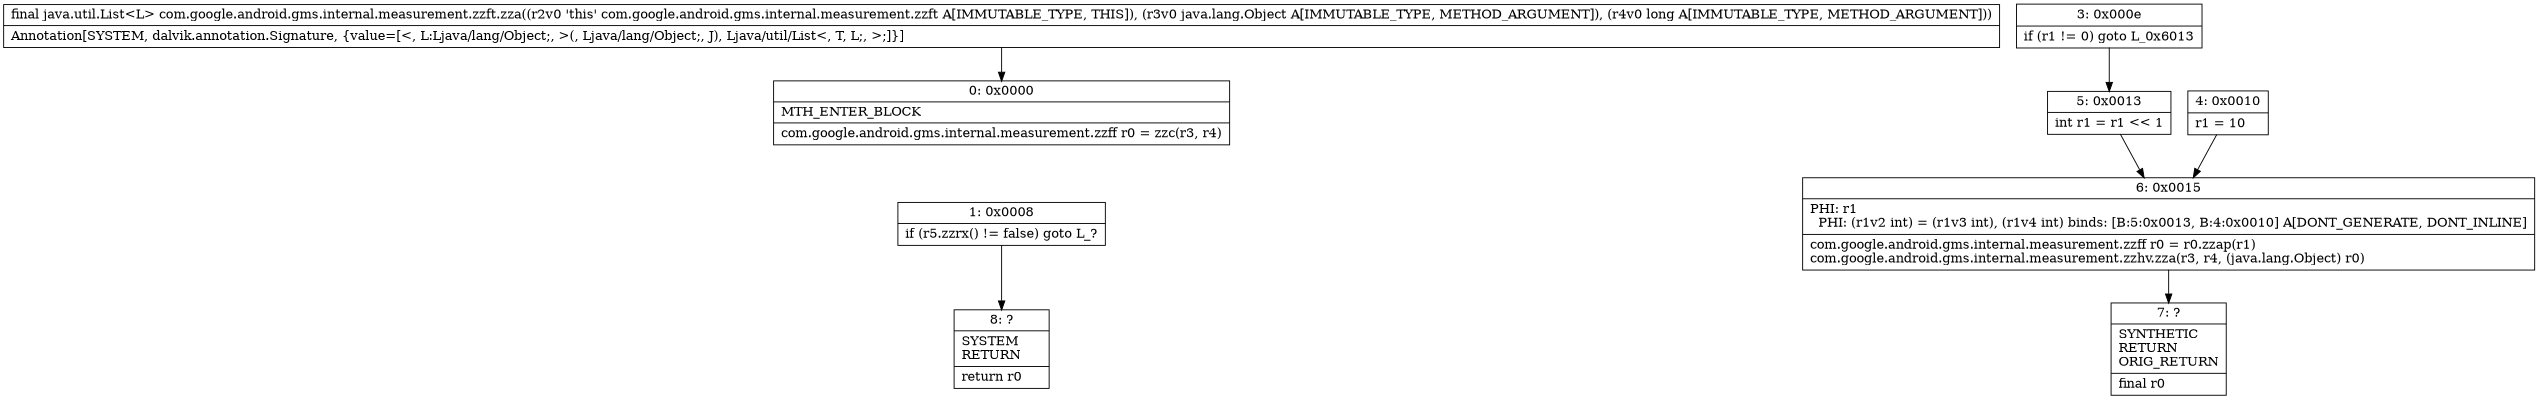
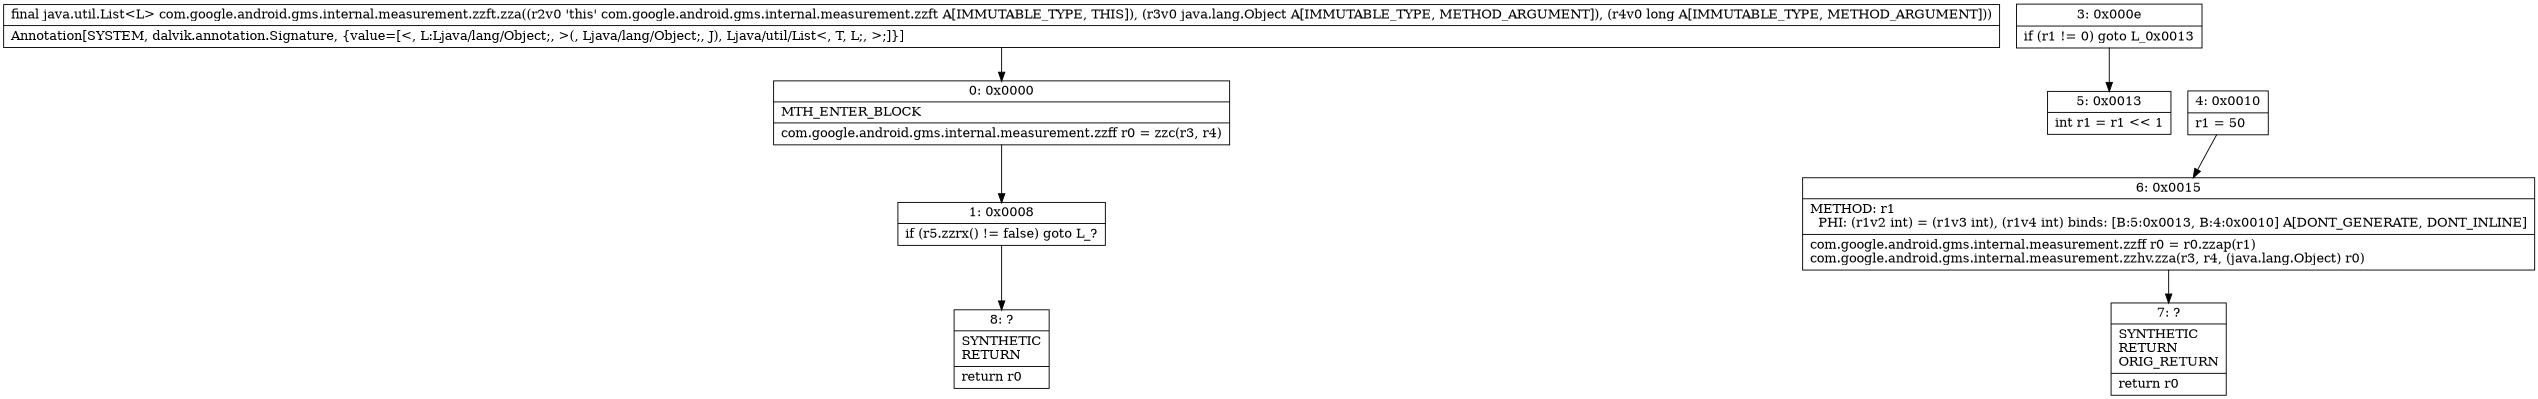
(2109, 37) -> (2109, 37)
(2220, 123) -> (2220, 123)
(2130, 152) -> none
none -> (1002, 169)
(1836, 209) -> (1855, 209)
(990, 341) -> (1002, 341)
(2142, 384) -> (2149, 384)
